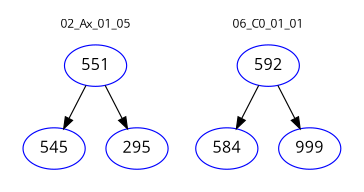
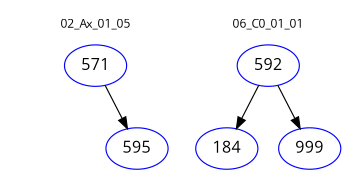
(96, 66) -> (96, 66)
(54, 149) -> none
(137, 149) -> (137, 149)
(227, 149) -> (227, 149)
